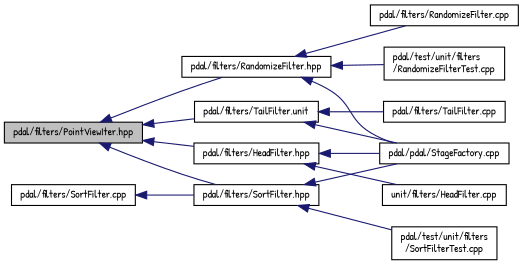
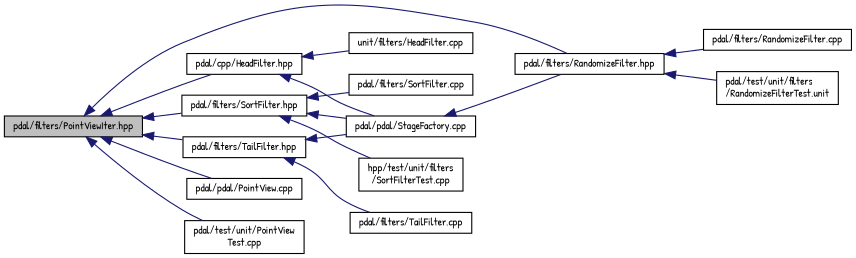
(444, 64) -> (777, 88)
(256, 112) -> (244, 147)
(356, 120) -> (508, 94)
(256, 153) -> (244, 64)
none -> (244, 189)
(170, 195) -> (337, 94)
none -> (244, 237)
(444, 243) -> (411, 175)
